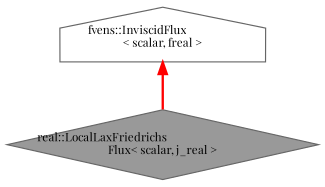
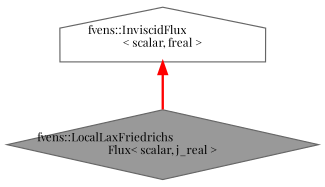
(163, 145) -> (163, 145)
